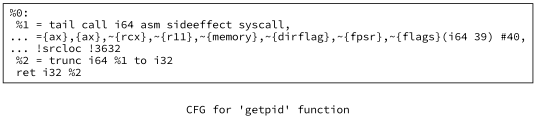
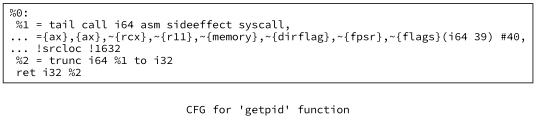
(65, 49) -> (65, 49)
